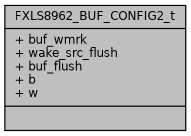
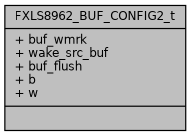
(66, 53) -> (62, 53)
